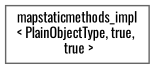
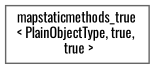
(77, 34) -> (77, 34)
